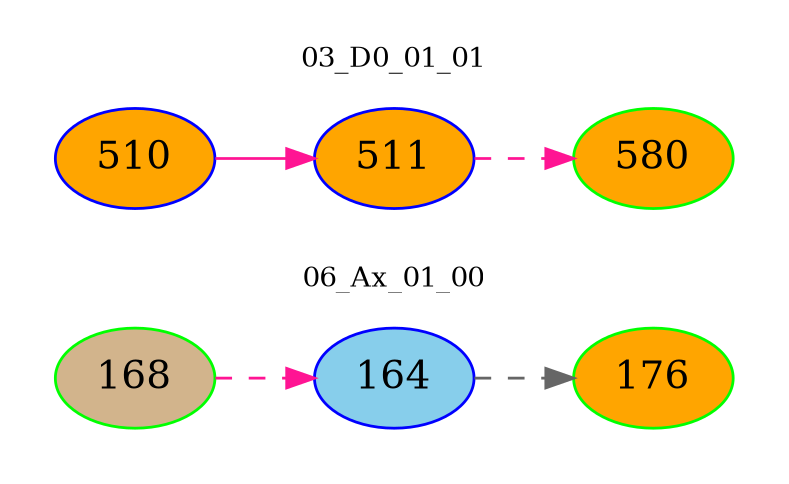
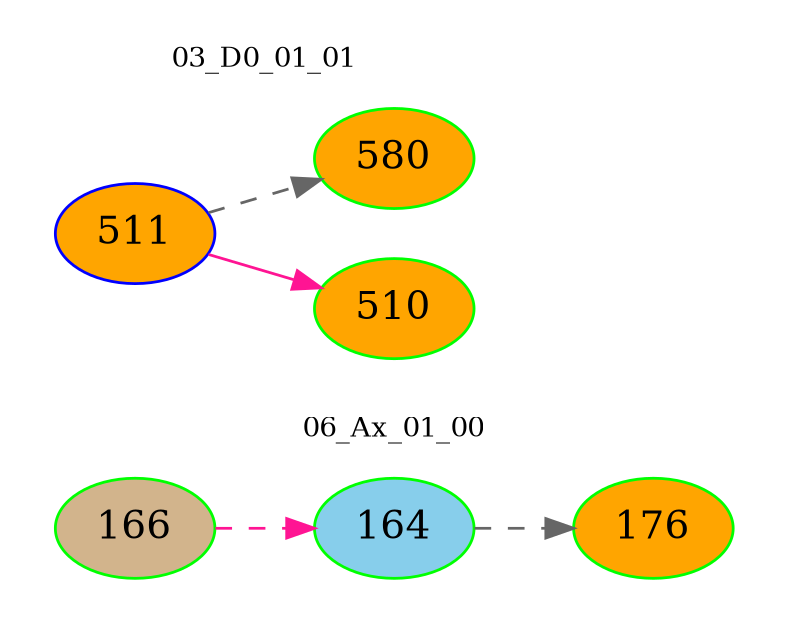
(135, 158) -> (394, 309)
(251, 158) -> (251, 267)
(510, 158) -> (251, 200)
(135, 378) -> (135, 528)
(394, 378) -> (394, 528)
